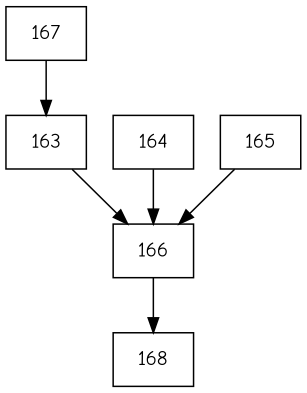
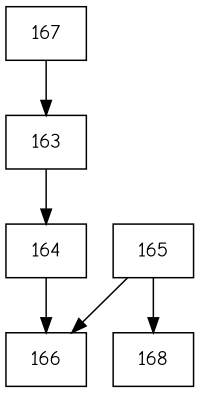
(94, 191) -> (46, 189)
(153, 298) -> (153, 298)
